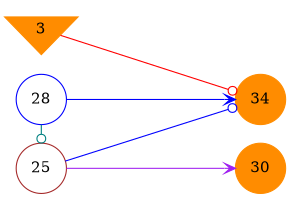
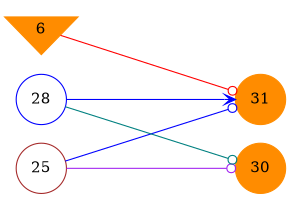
(41, 30) -> (41, 30)
(261, 99) -> (261, 99)
(41, 129) -> (139, 130)
(145, 168) -> (147, 168)
